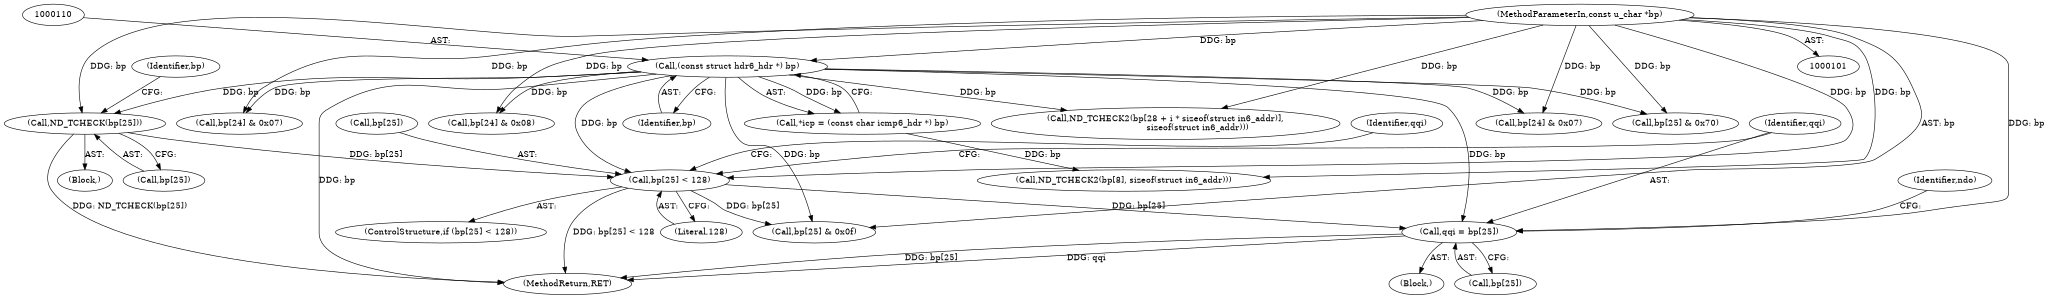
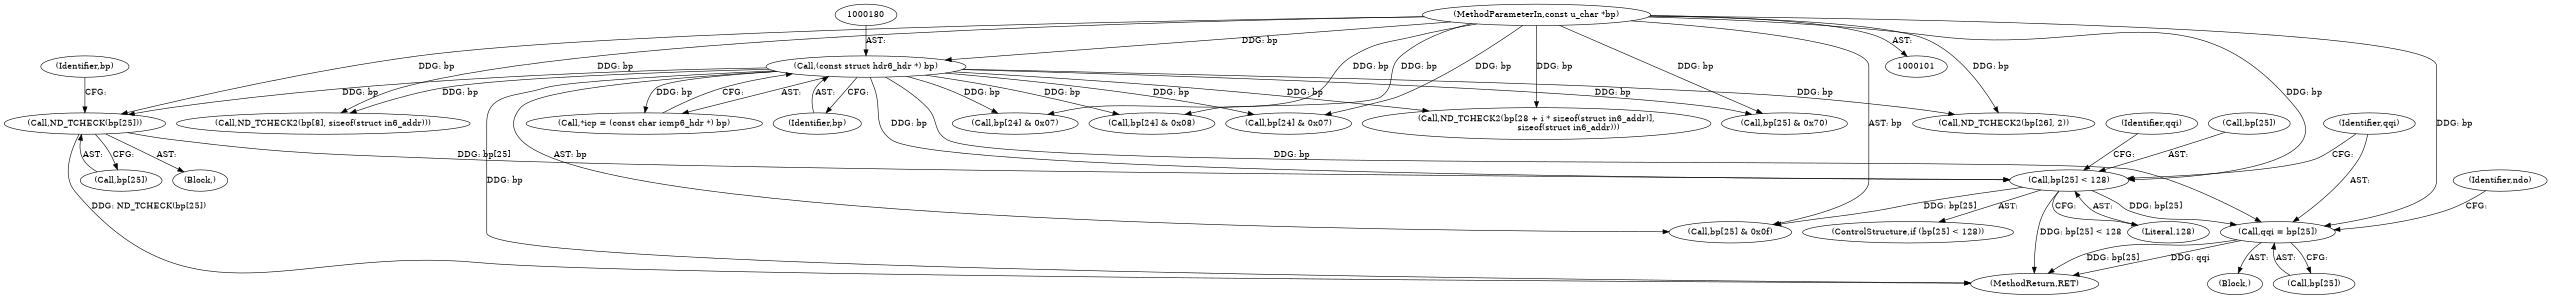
(53, 15) -> (866, 15)
none -> (2004, 124)
(998, 153) -> (519, 80)
(802, 155) -> (571, 155)
